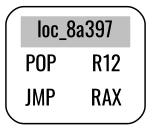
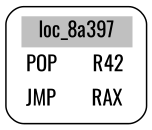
(73, 65) -> (76, 65)
